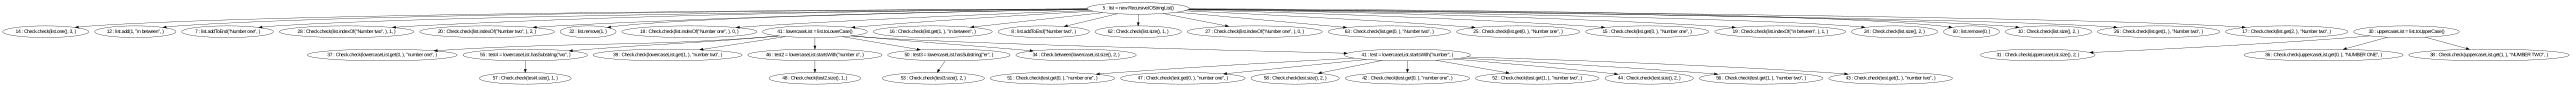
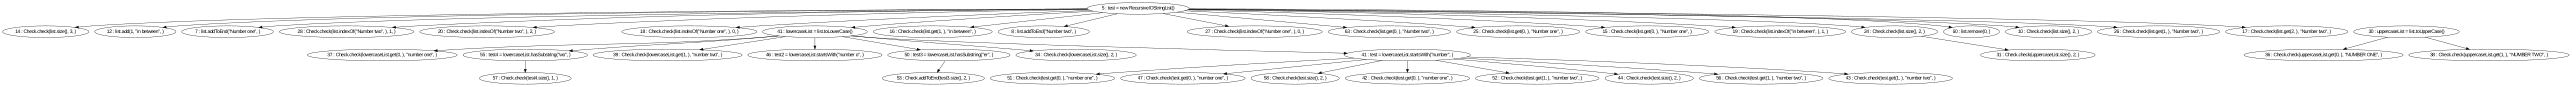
(1138, 8) -> (1138, 8)
(46, 32) -> (46, 32)
(588, 32) -> none
(1138, 32) -> none
(2231, 45) -> (1963, 43)
(1076, 55) -> (1076, 55)
(815, 78) -> none
(933, 78) -> (933, 78)
